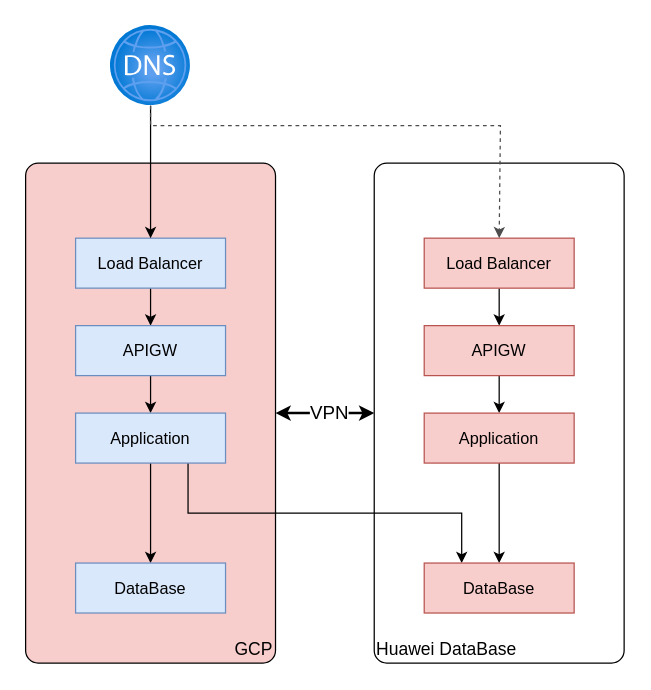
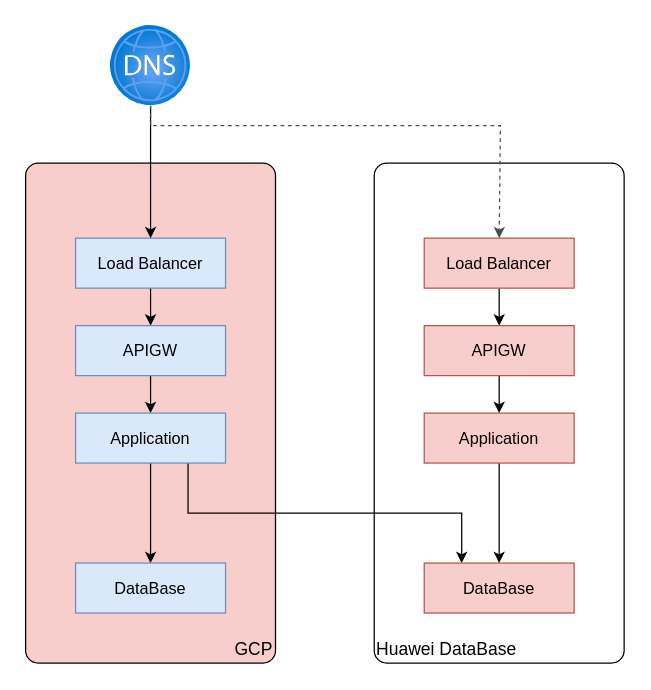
(325, 413) -> none
